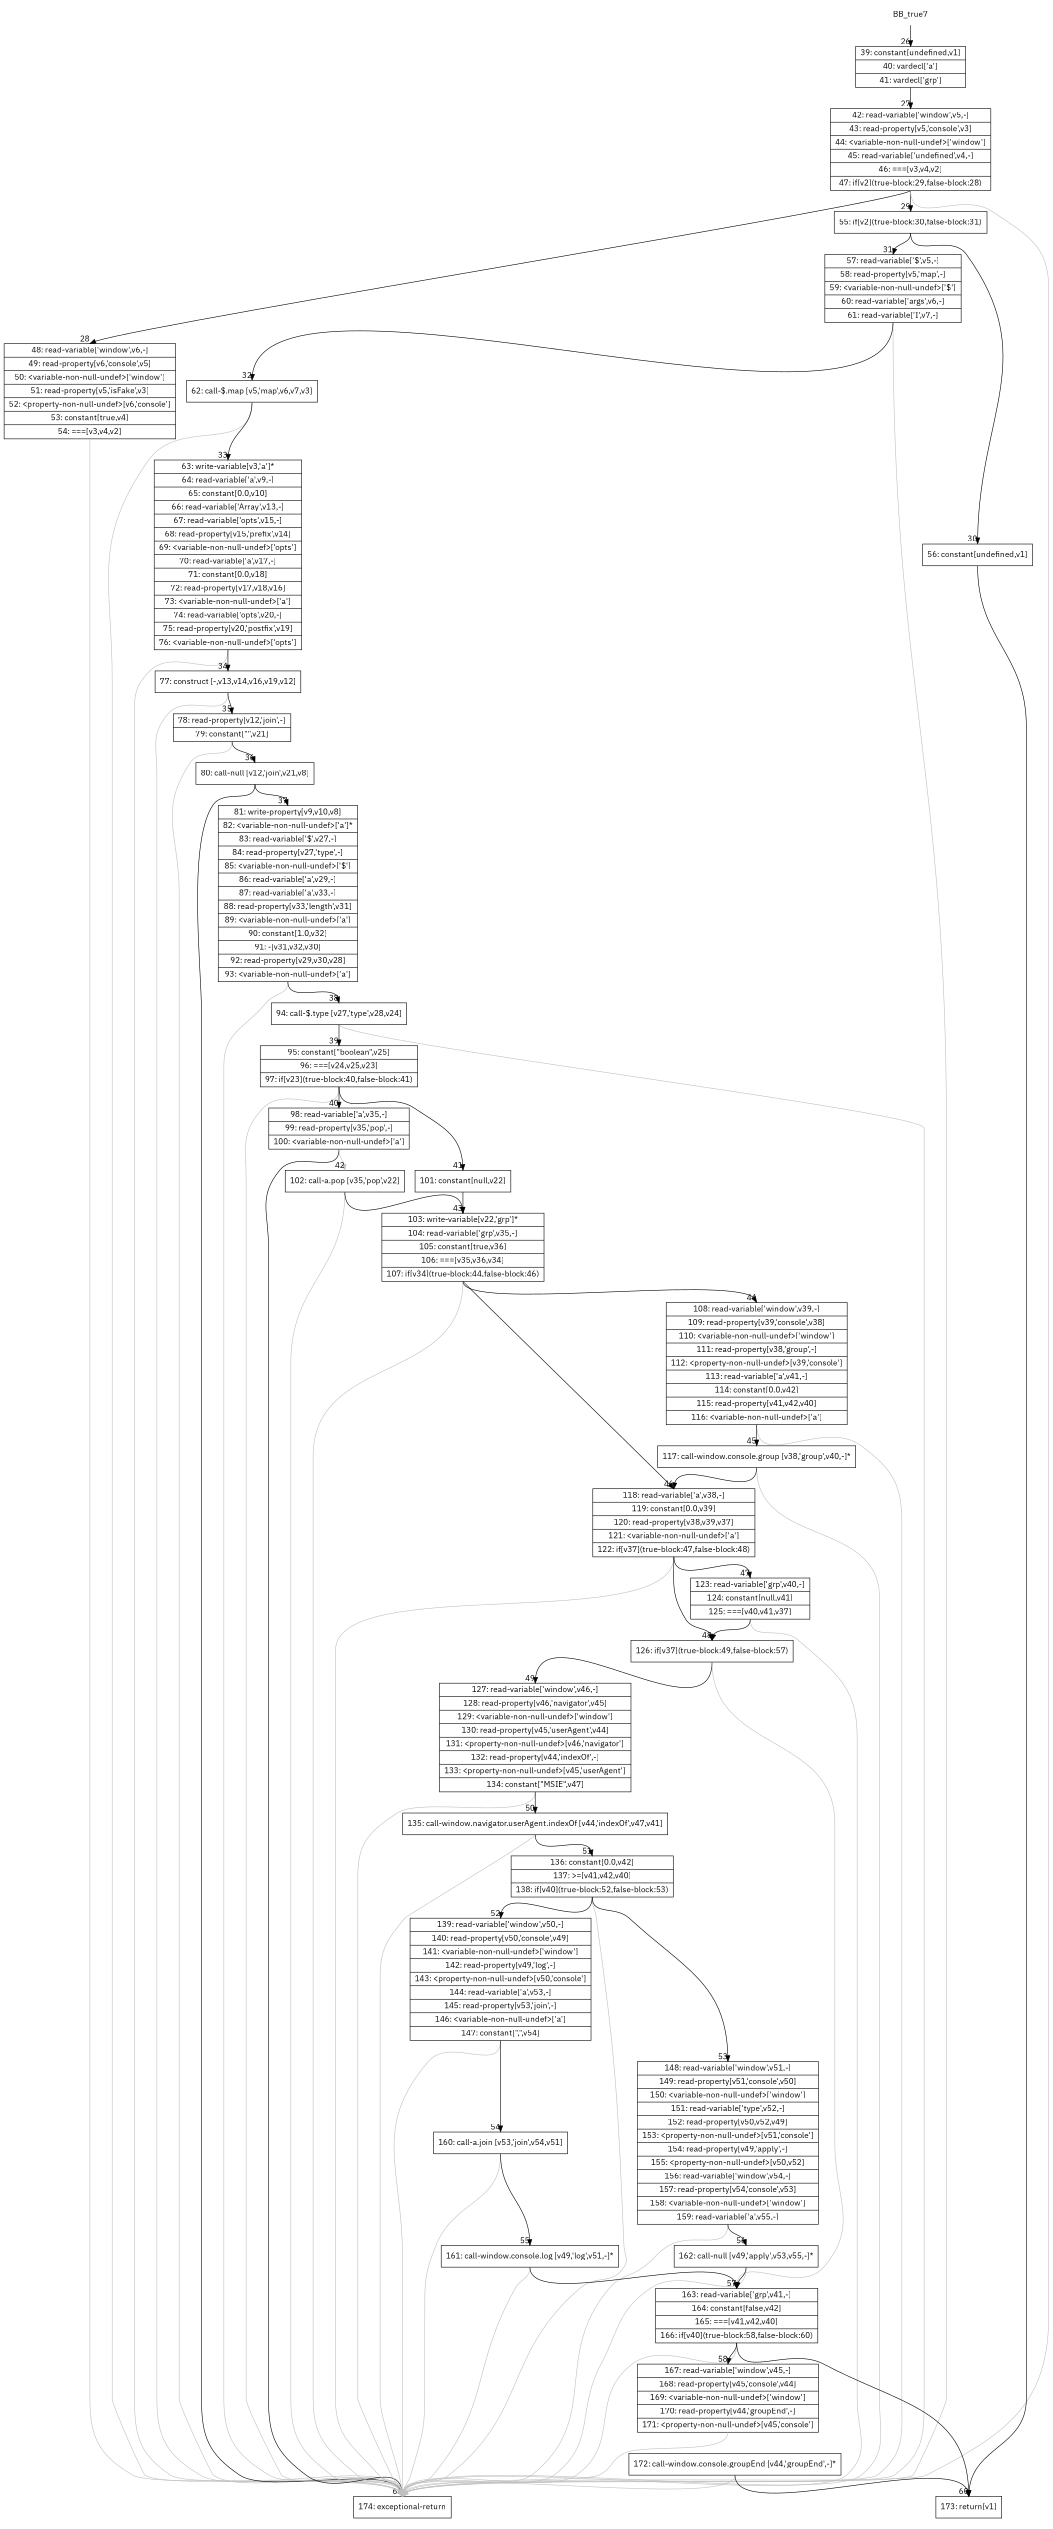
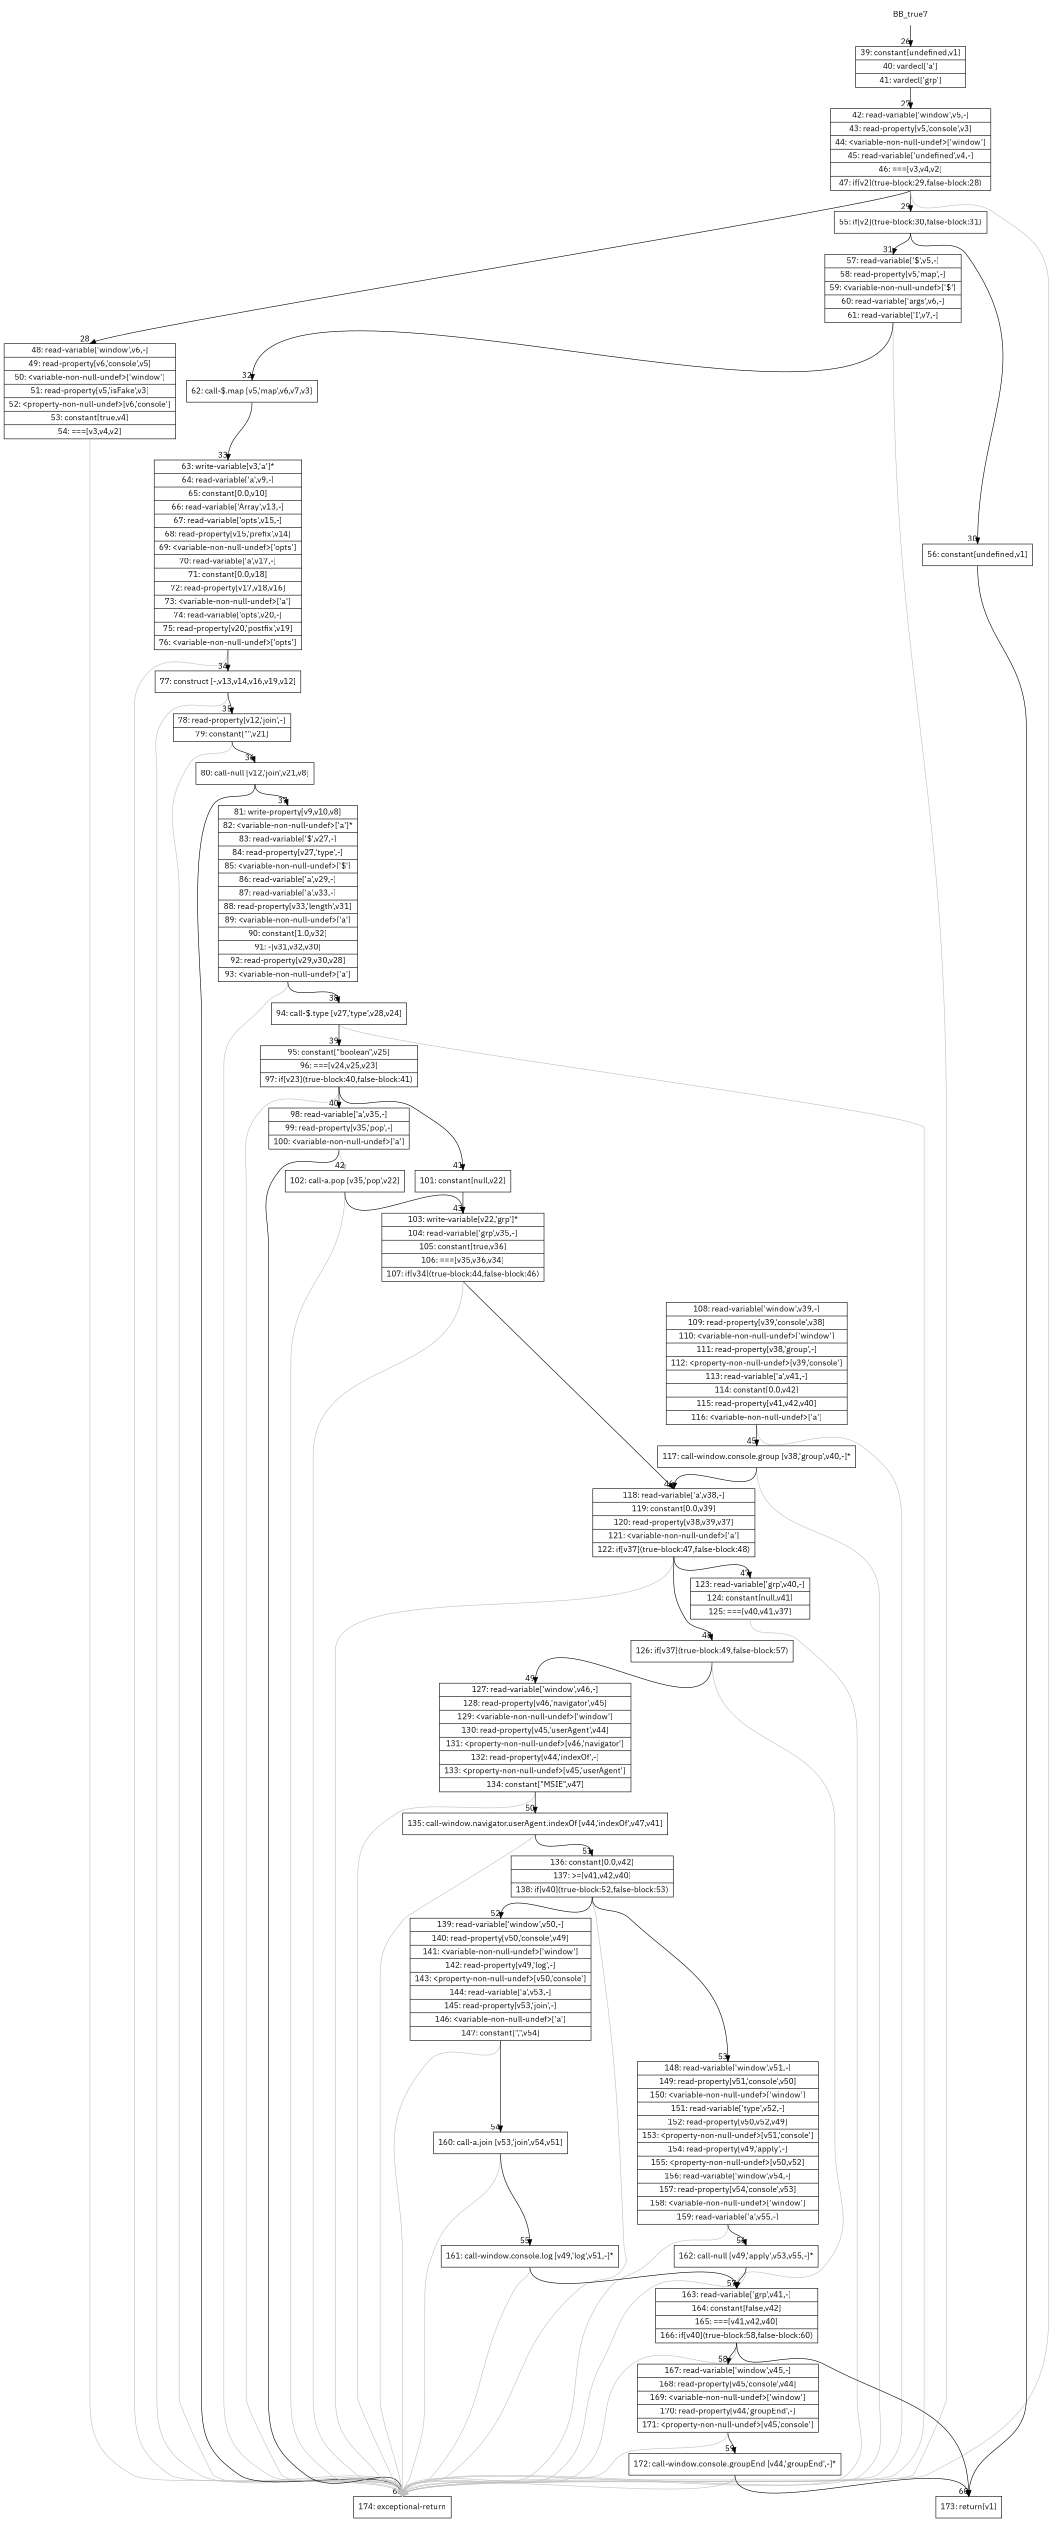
(607, 1292) -> none
(112, 1530) -> none
(734, 1630) -> none
none -> (730, 2440)
